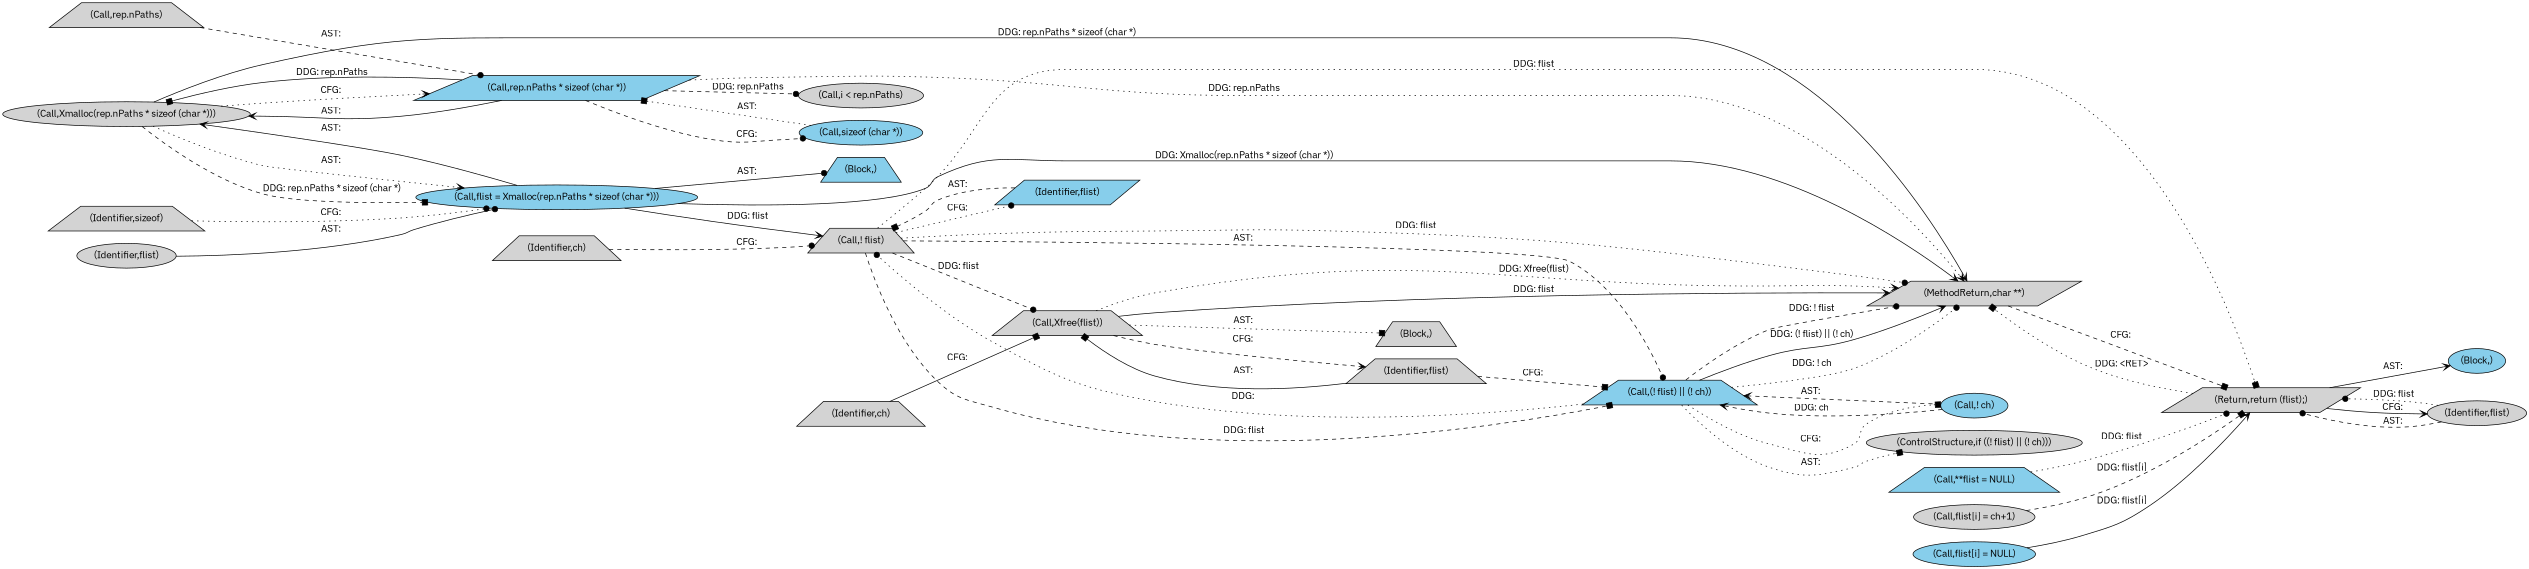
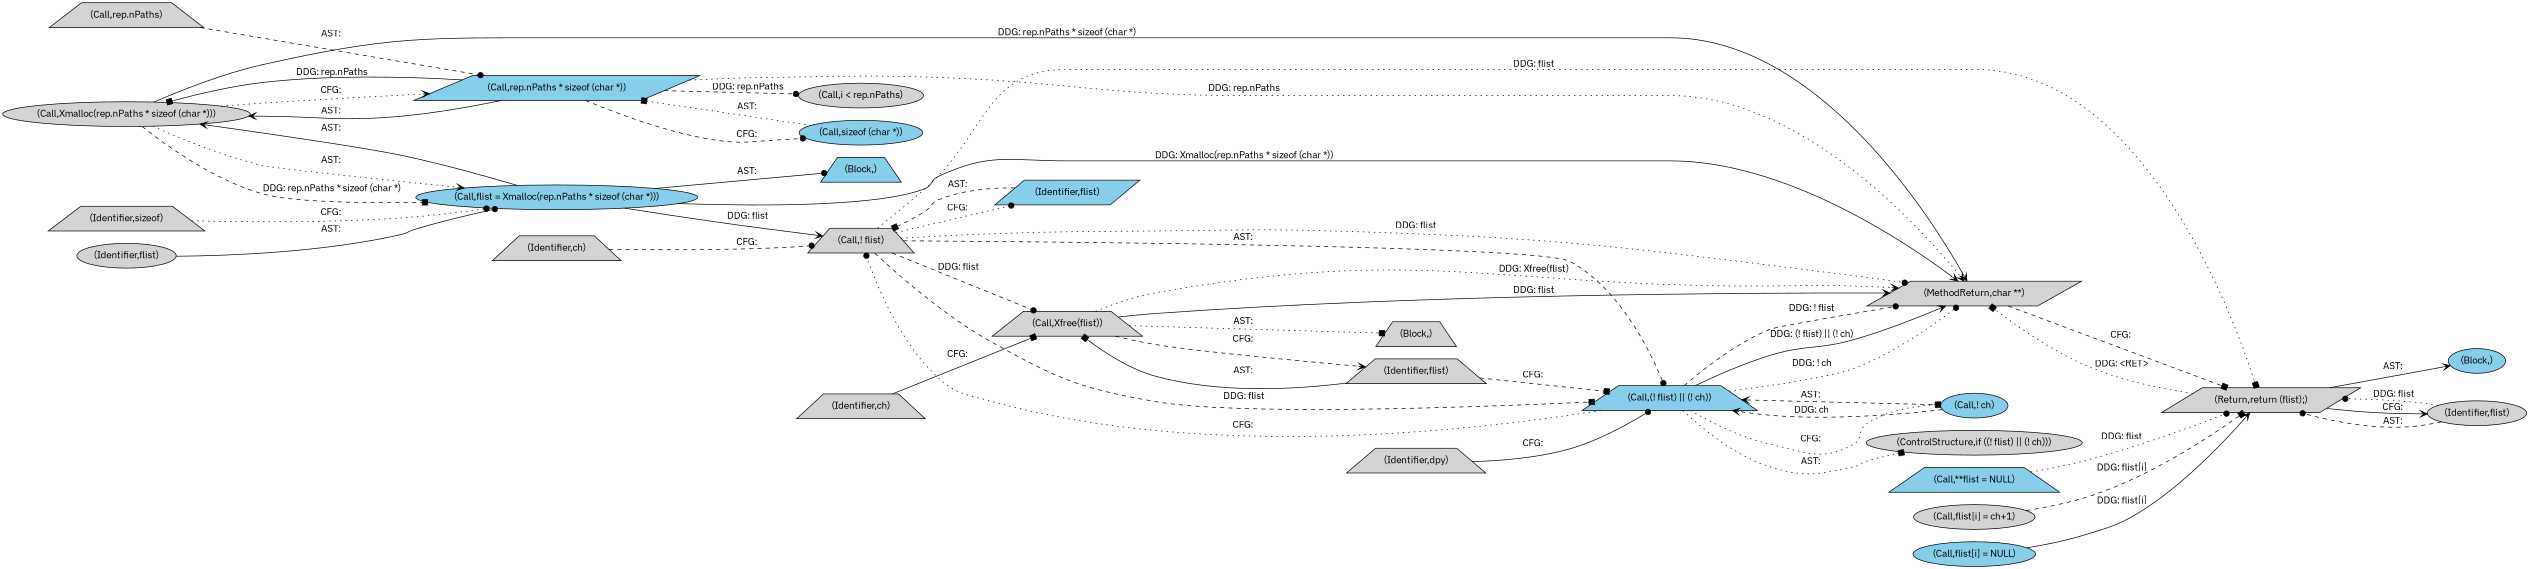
(1244, 396) -> (1244, 425)
none -> (1416, 461)
